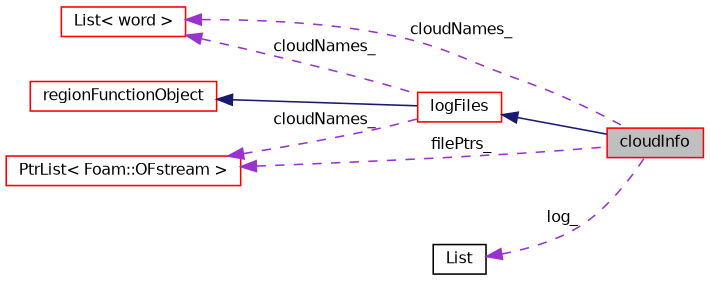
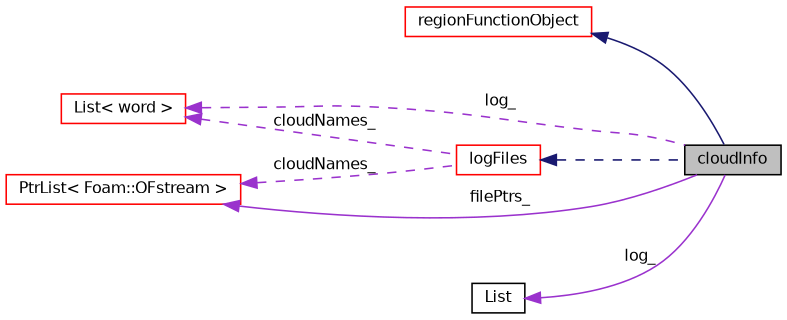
(460, 30) -> (498, 102)
(325, 103) -> (677, 78)
(562, 126) -> (621, 160)
(655, 143) -> (733, 160)
(432, 158) -> (471, 217)
(585, 223) -> (654, 267)
